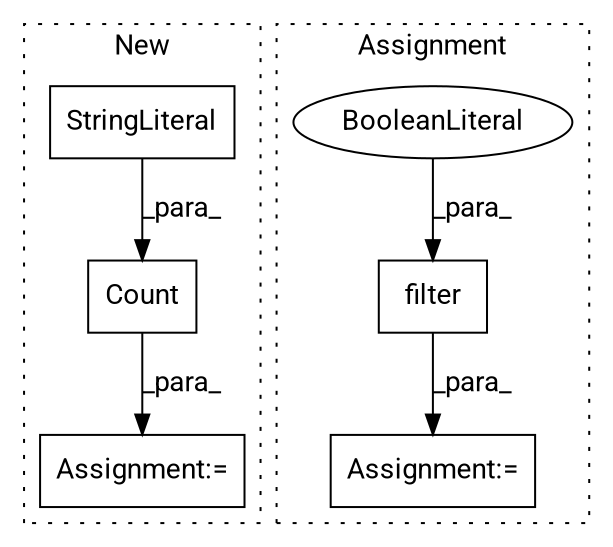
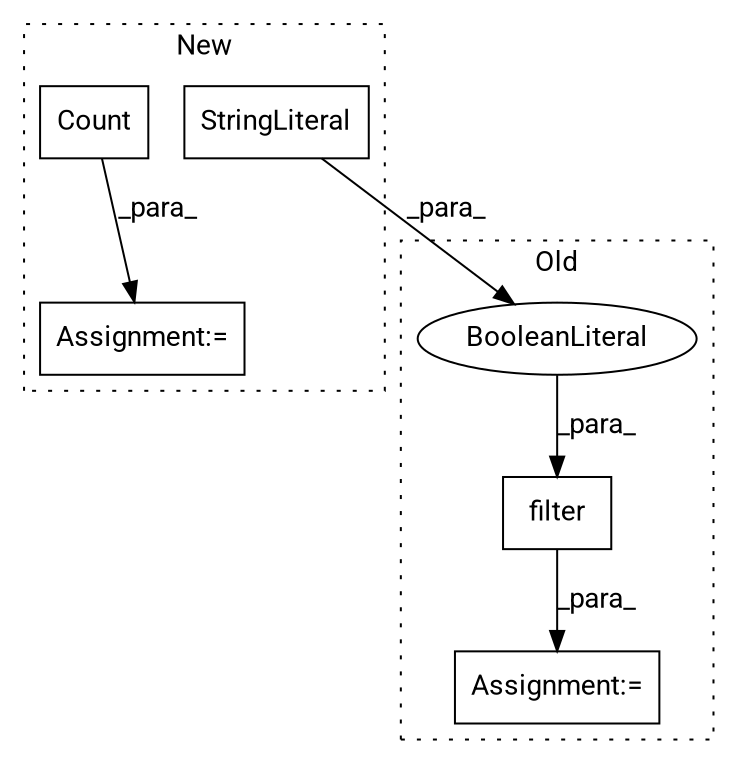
(433, 47) -> (557, 264)
(142, 199) -> (410, 225)
